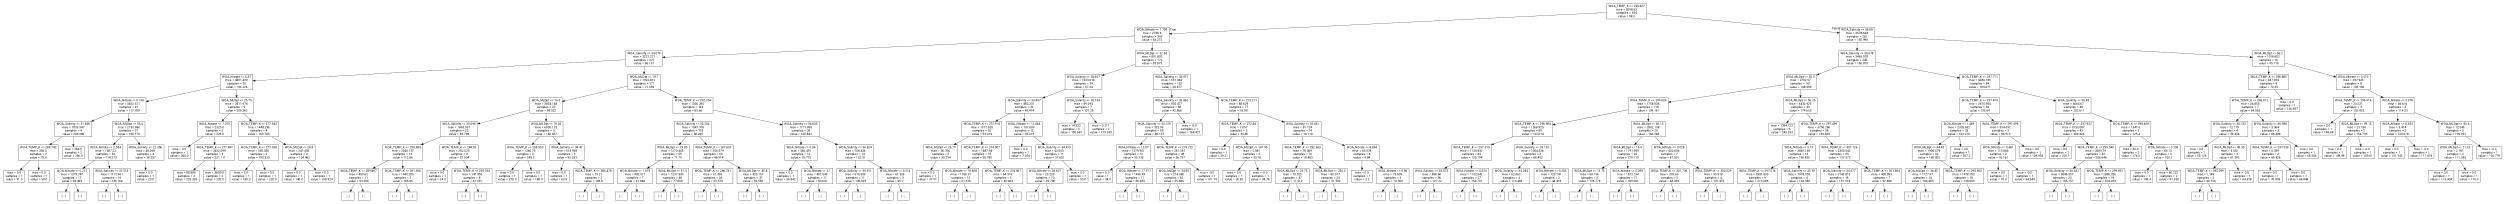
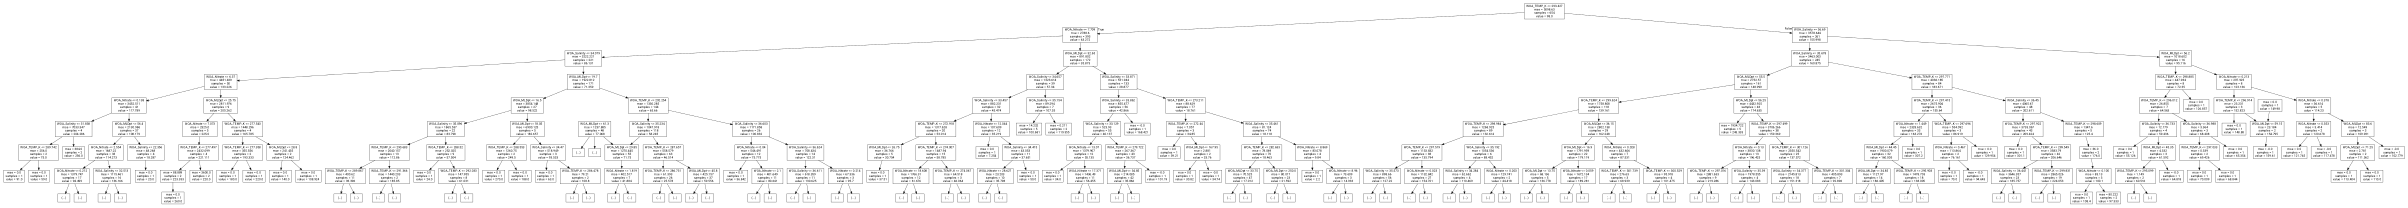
(2146, 140) -> (2092, 162)
(197, 141) -> (173, 186)
(2346, 141) -> (2269, 115)
(672, 163) -> (607, 140)
(1103, 176) -> (1053, 176)
